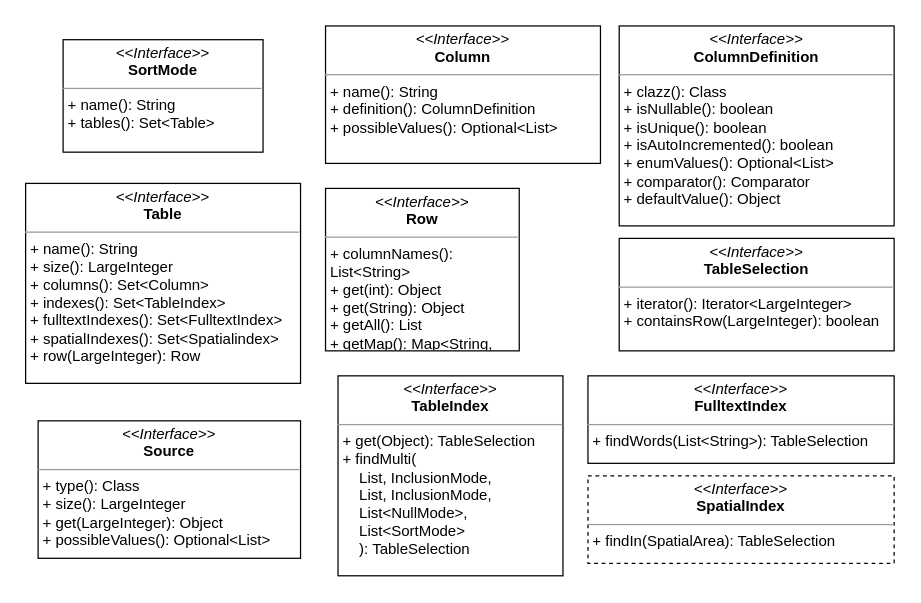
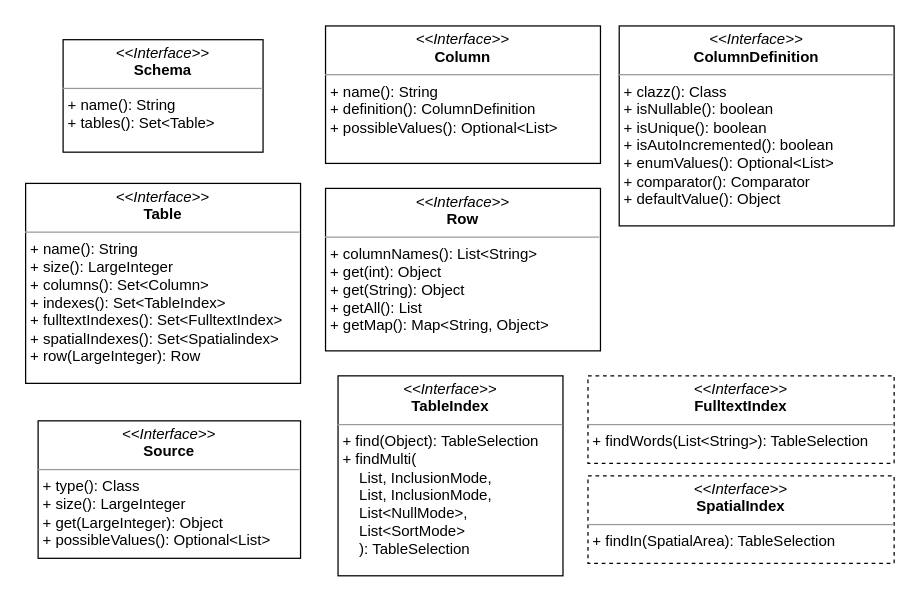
(146, 75) -> (146, 75)
(423, 269) -> (463, 269)
(757, 294) -> none
(741, 419) -> (741, 419)
(448, 457) -> (450, 457)
